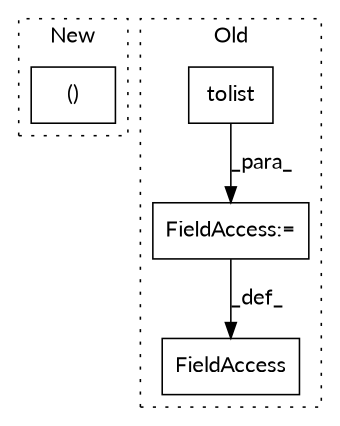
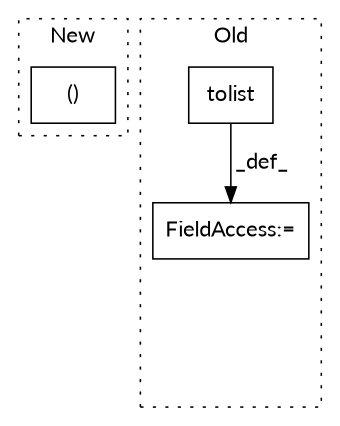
(262, 163) -> (262, 163)
(231, 367) -> none
